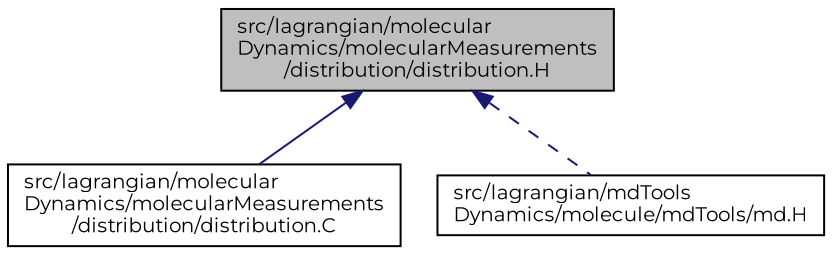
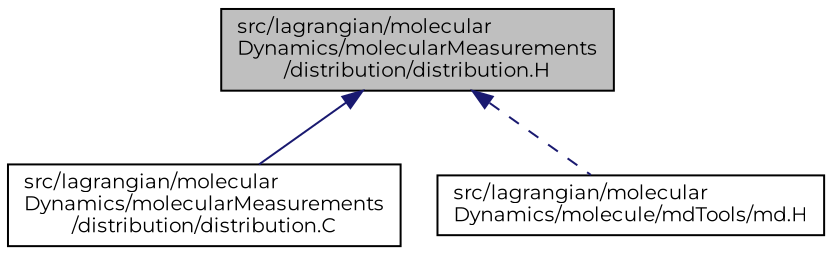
(631, 205) -> (631, 205)
